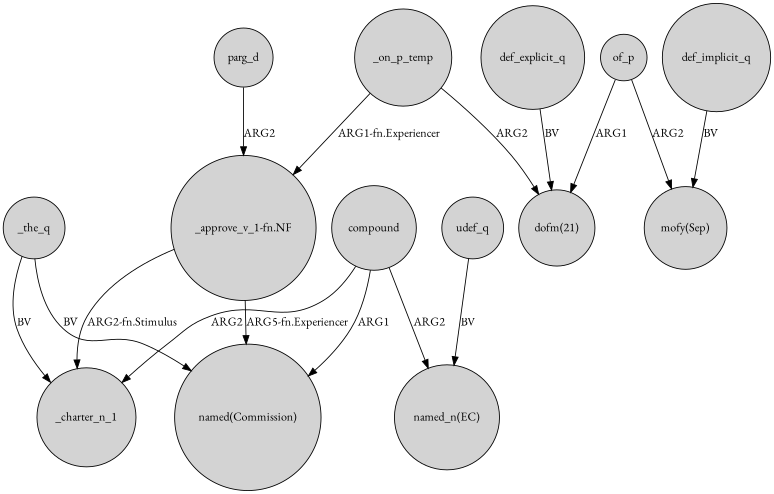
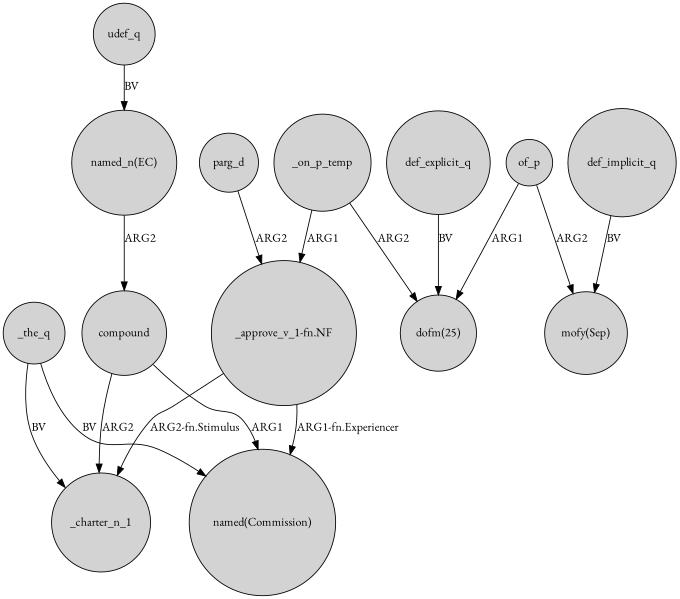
(389, 134) -> (323, 239)
(557, 228) -> (438, 333)
(407, 314) -> (124, 249)
(297, 322) -> (348, 428)
